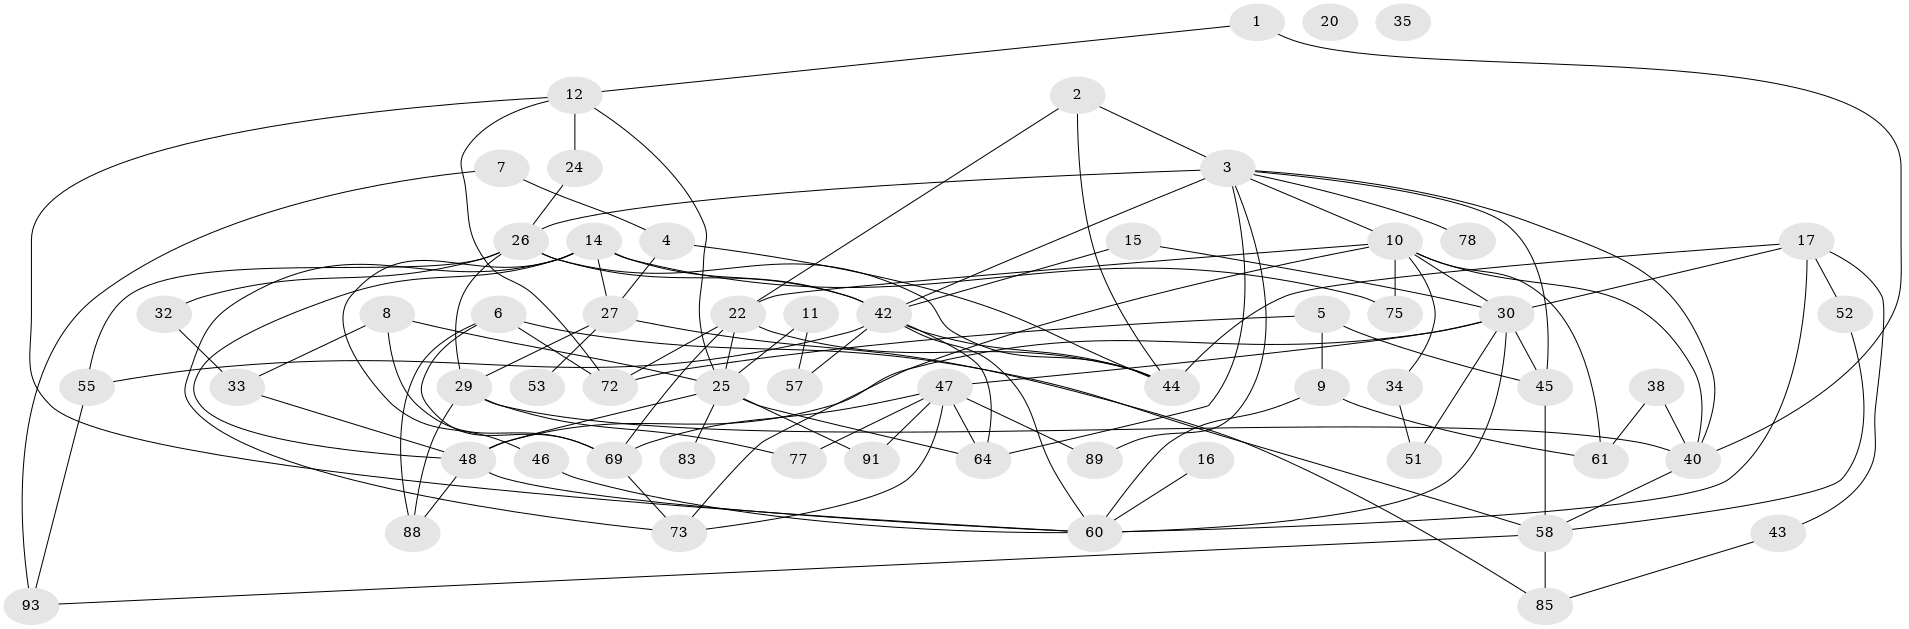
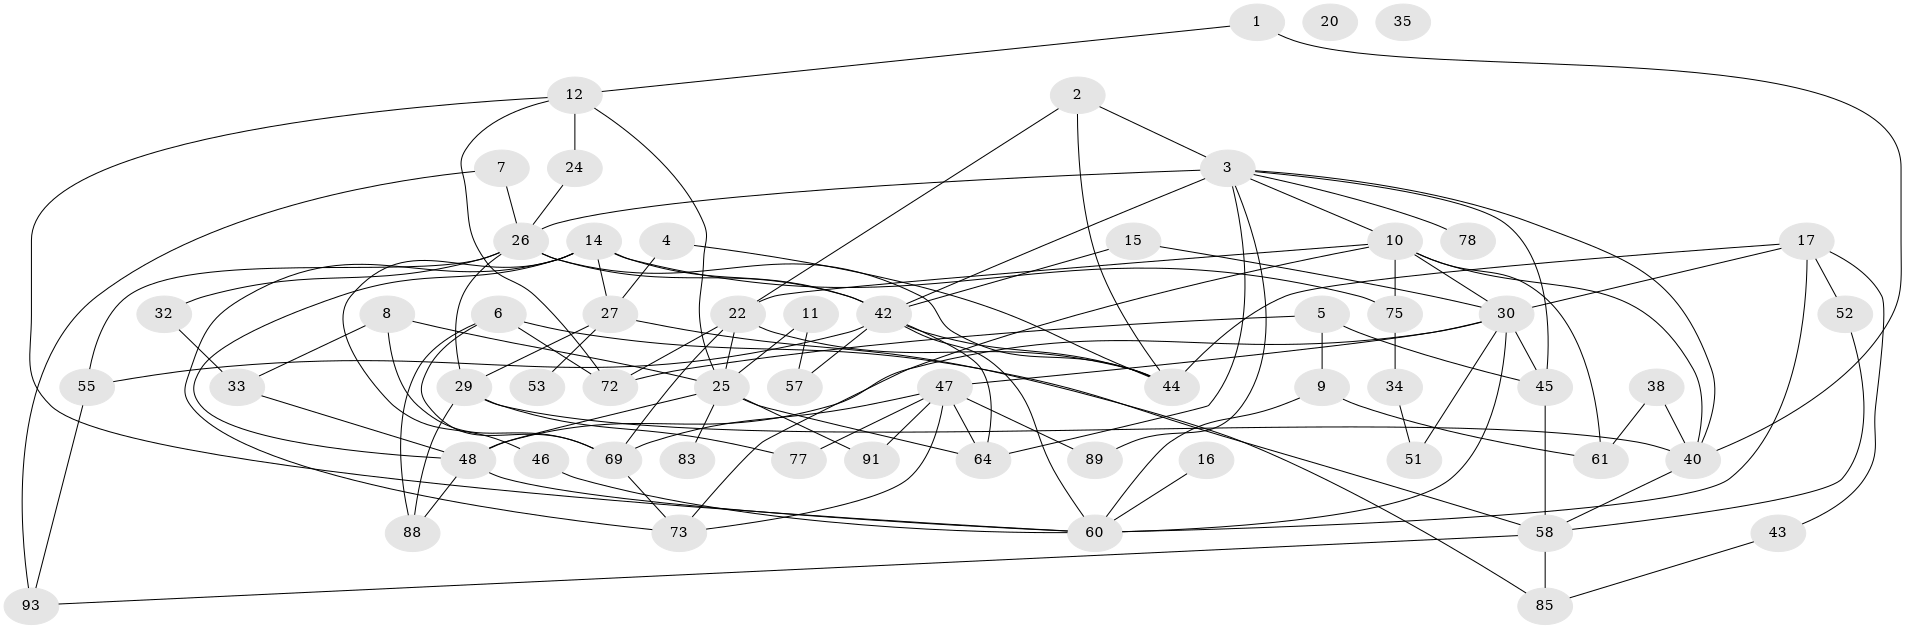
(585, 205) -> (512, 205)
(1435, 314) -> (1395, 352)
